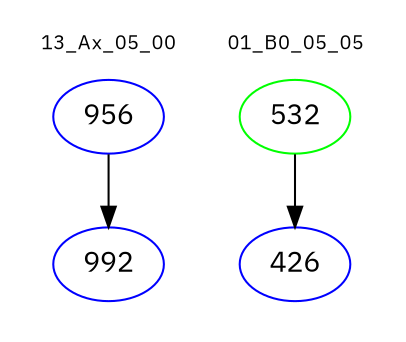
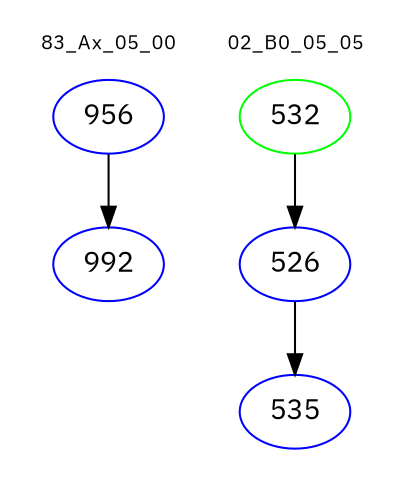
(110, 44) -> (110, 44)
(296, 44) -> (296, 44)
(295, 264) -> (295, 264)
none -> (295, 412)
